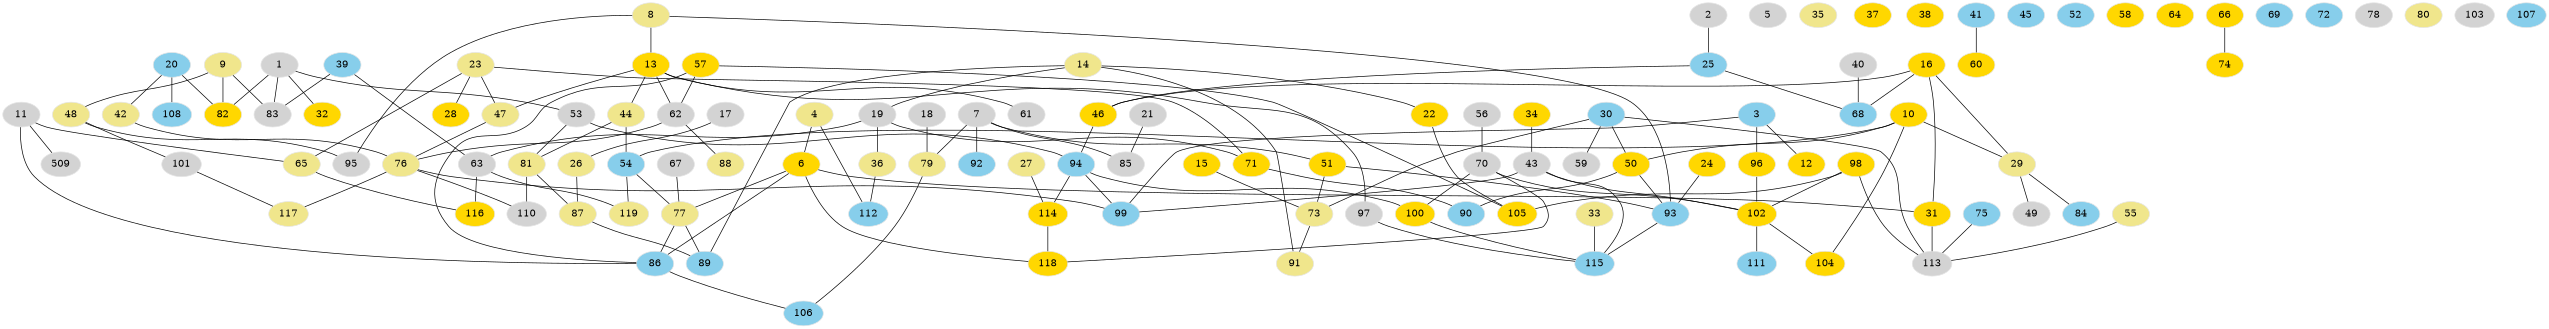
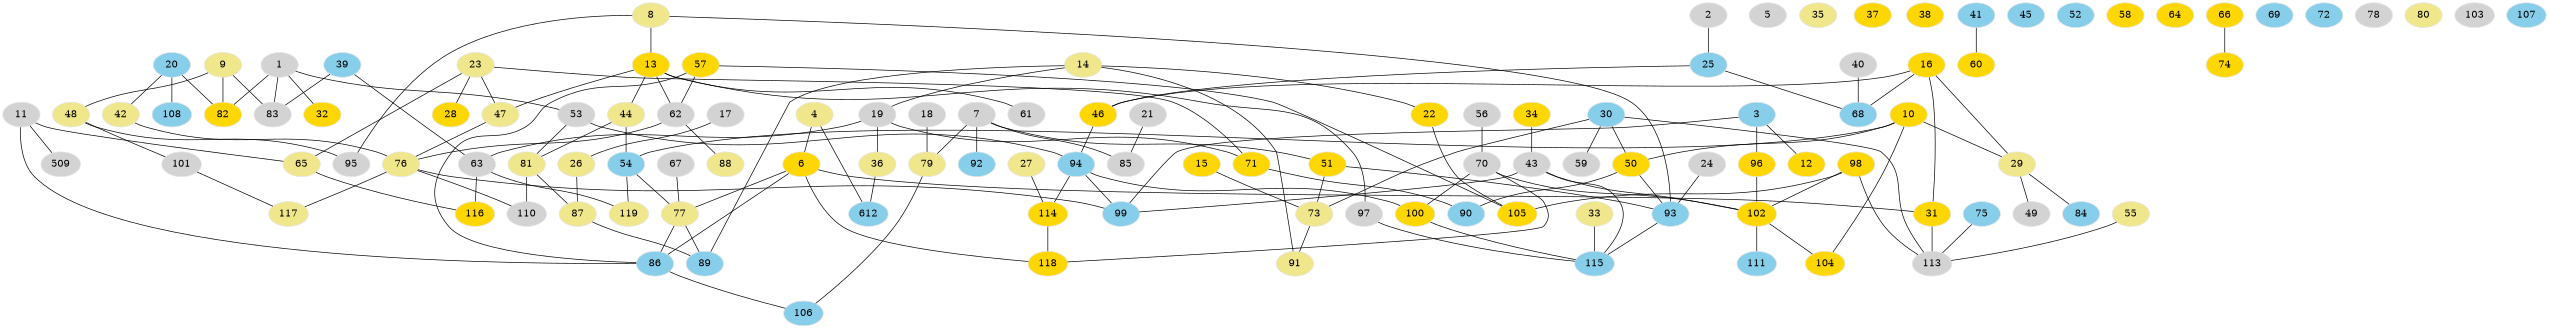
(1707, 164) -> (1707, 164)
(868, 214) -> (868, 214)
